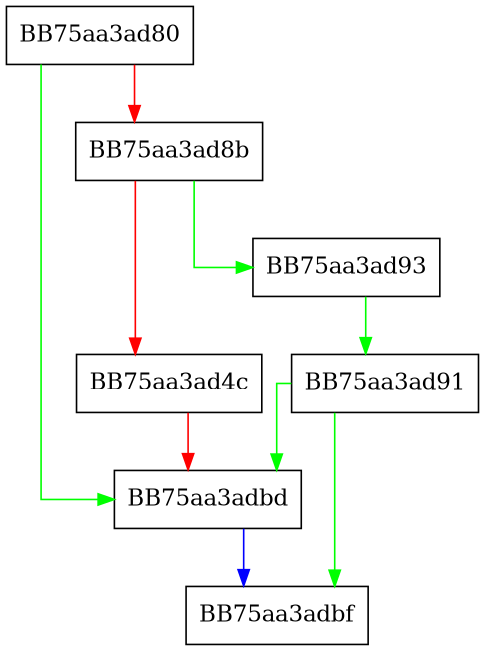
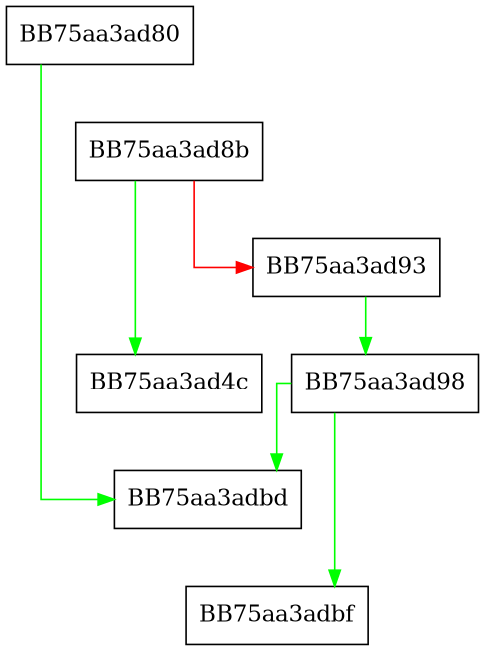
(135, 85) -> none
(194, 245) -> (194, 245)
(135, 260) -> (135, 260)
(385, 383) -> (385, 383)
(188, 433) -> none
(244, 549) -> none
